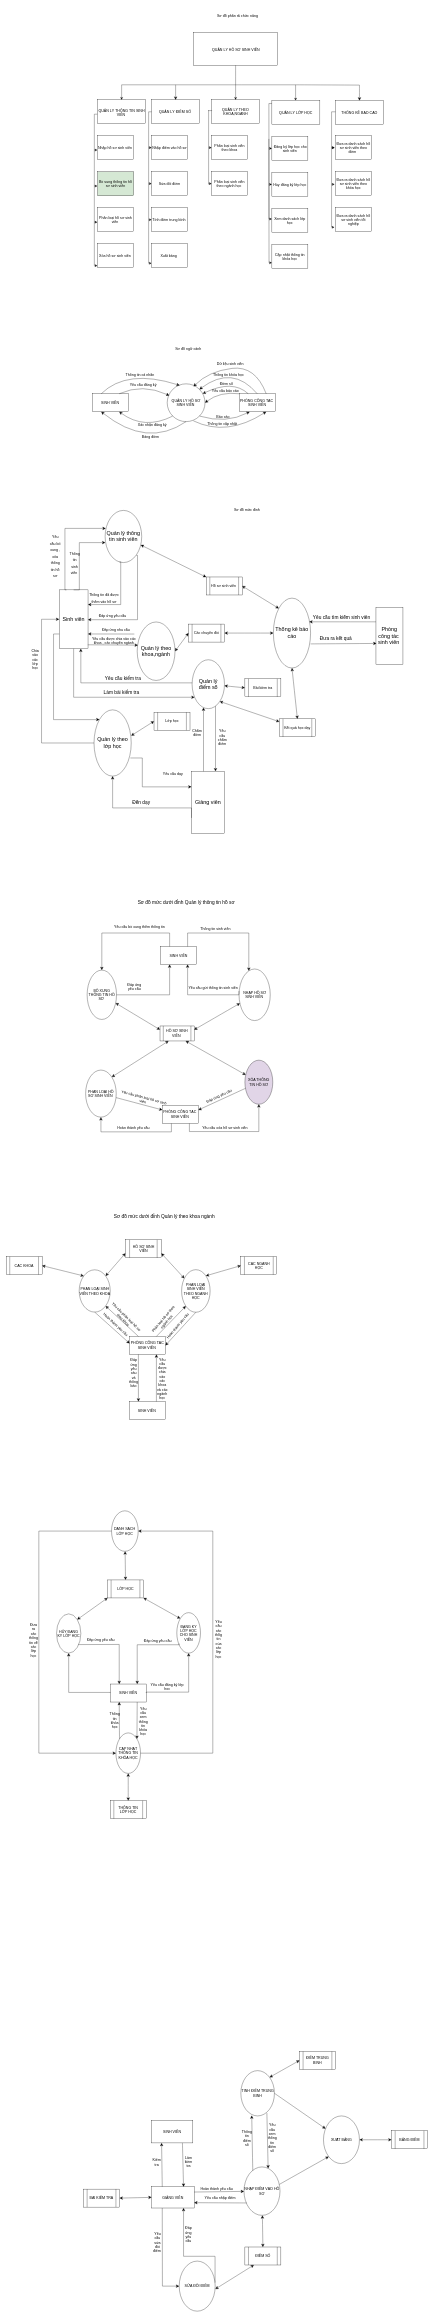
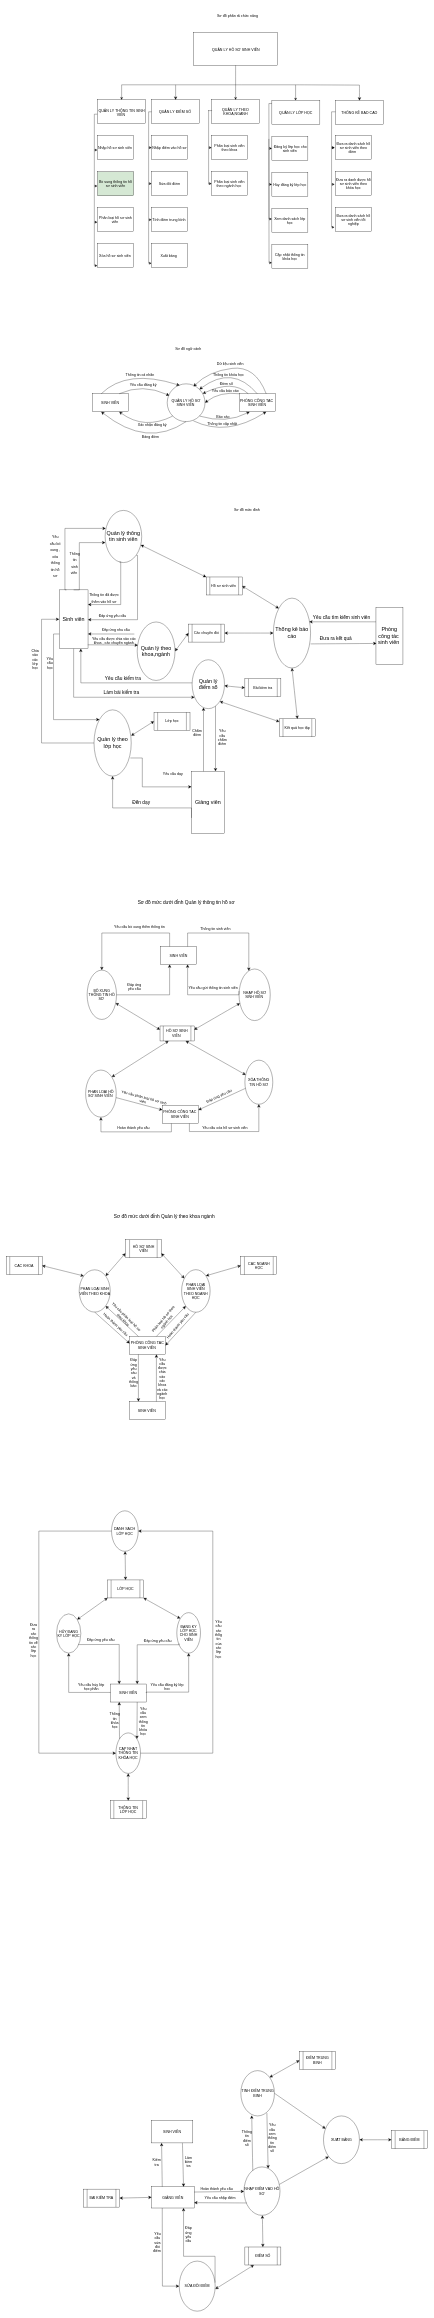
(354, 183) -> (354, 183)
none -> (50, 663)
(297, 728) -> (297, 728)
(259, 1082) -> (259, 1082)
none -> (91, 1687)
